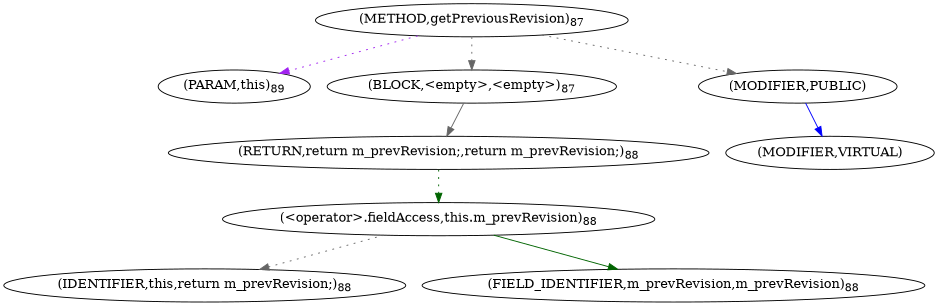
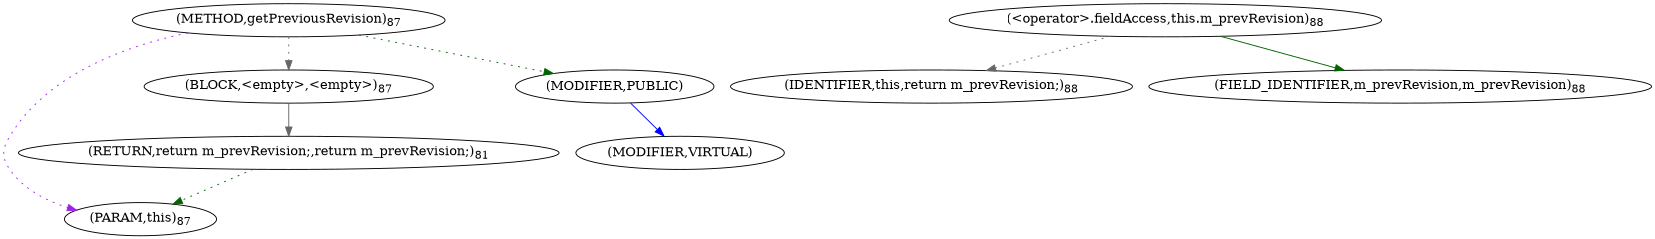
(635, 53) -> (452, 53)
(278, 85) -> (184, 218)
(632, 151) -> (482, 151)
(439, 181) -> (217, 185)
